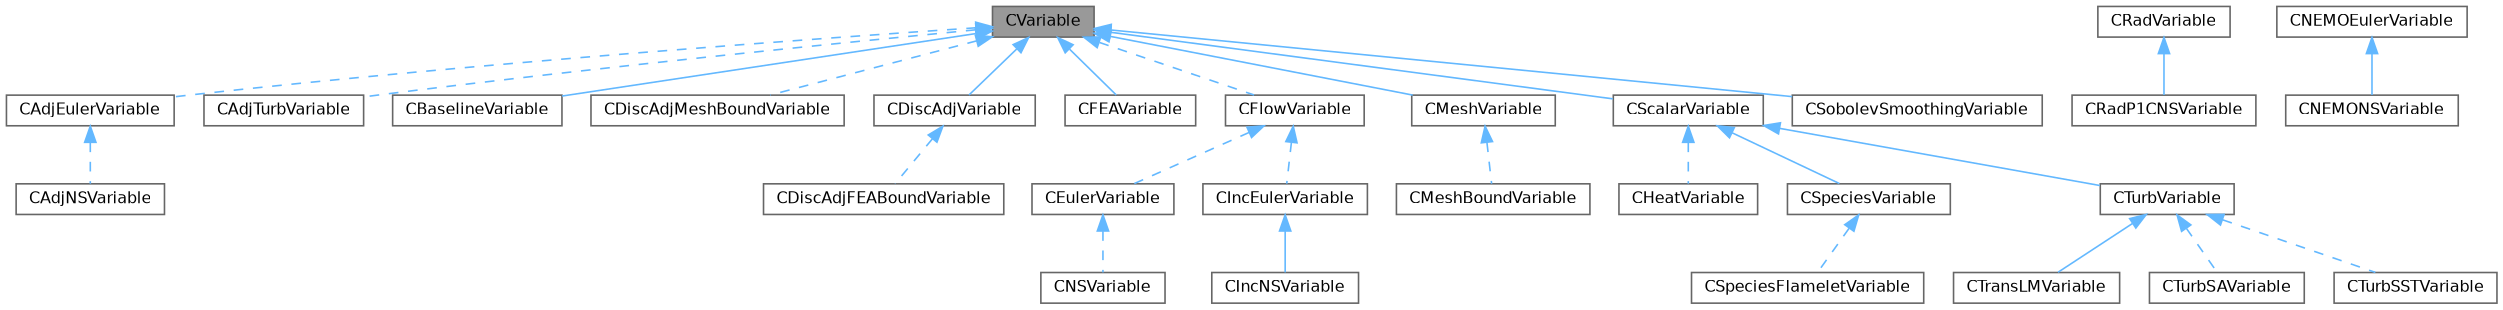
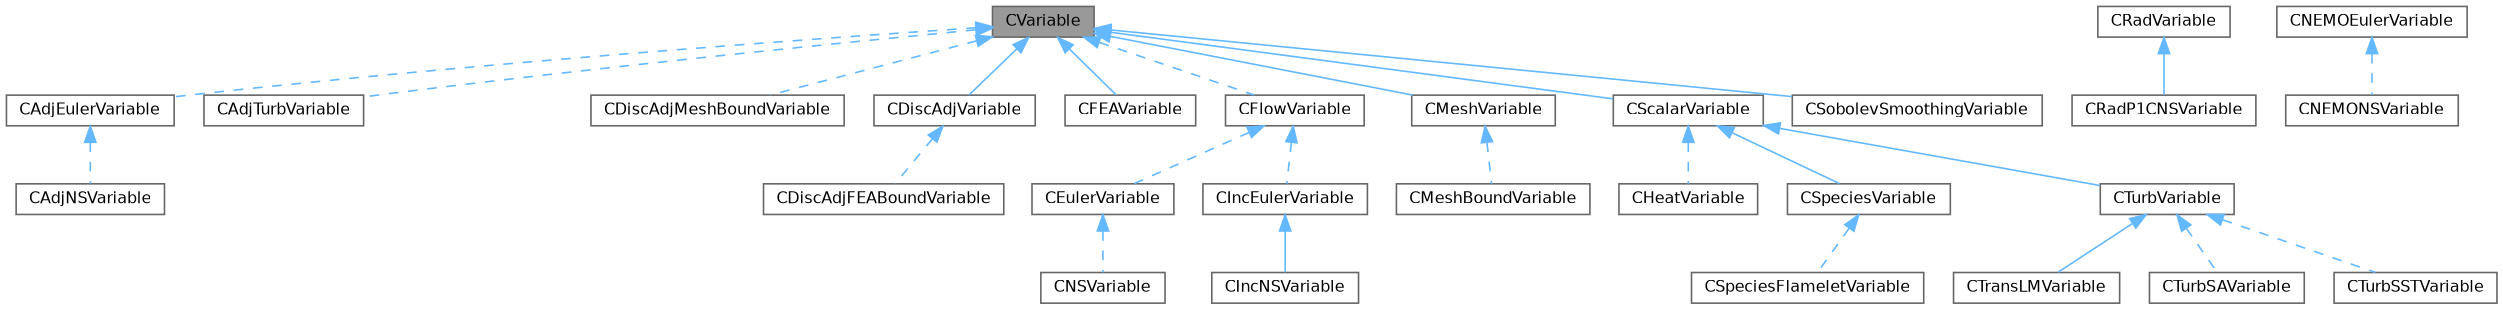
(2372, 74) -> (2372, 74)
(477, 110) -> none
